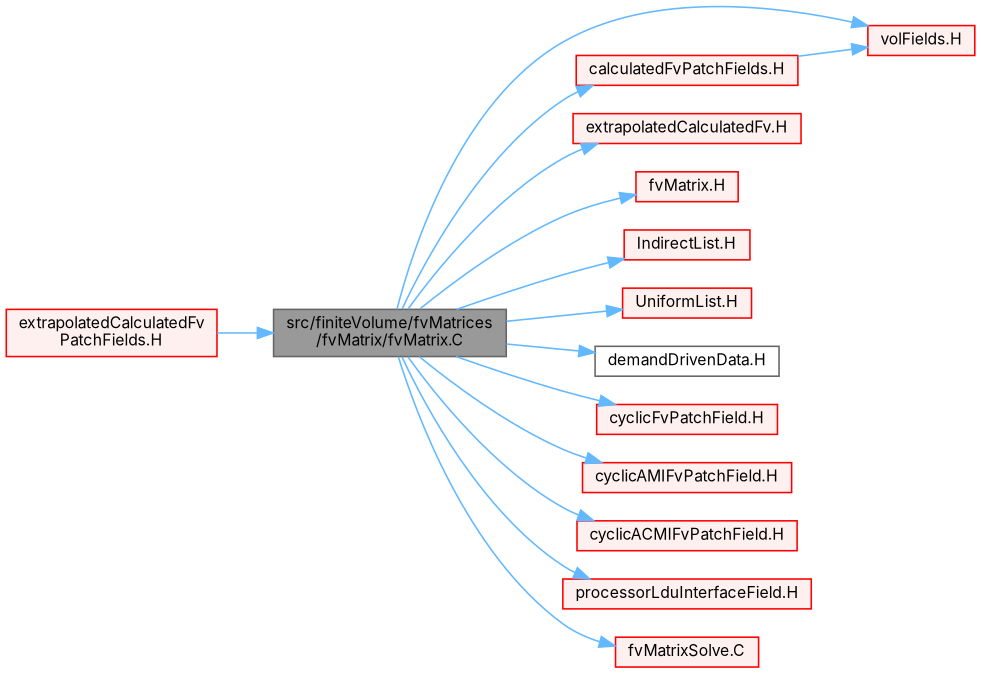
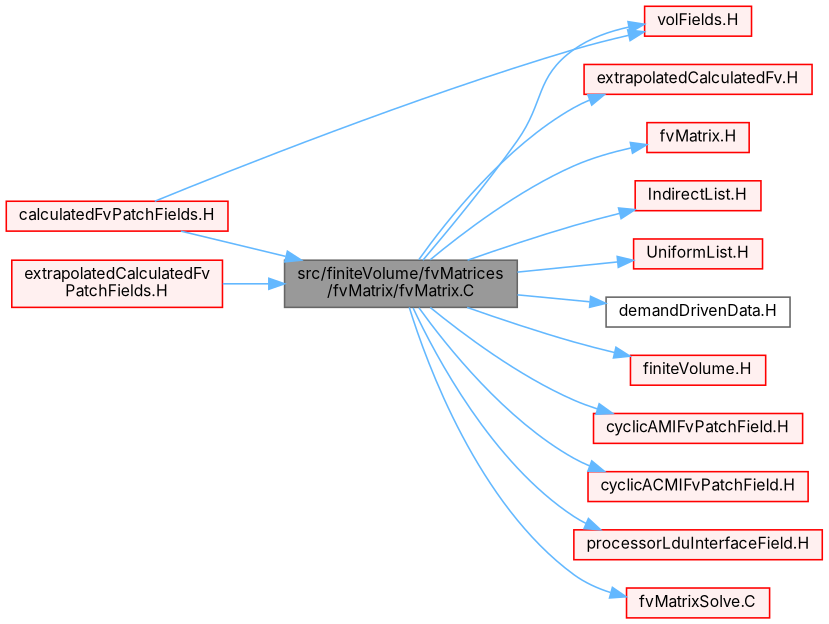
(475, 187) -> (233, 244)
(687, 419) -> (698, 370)
